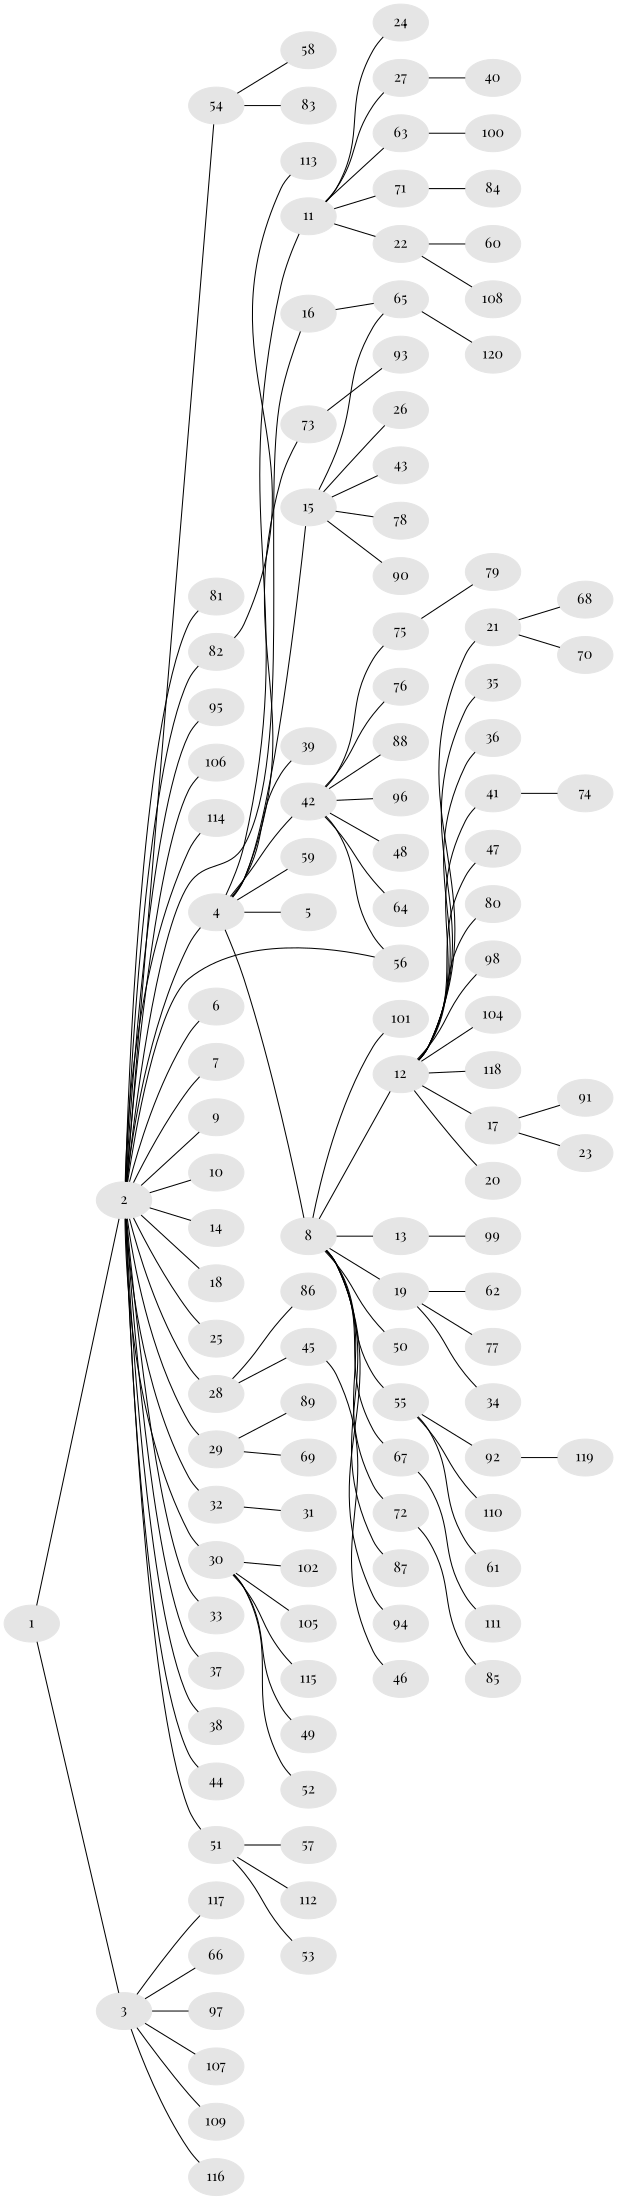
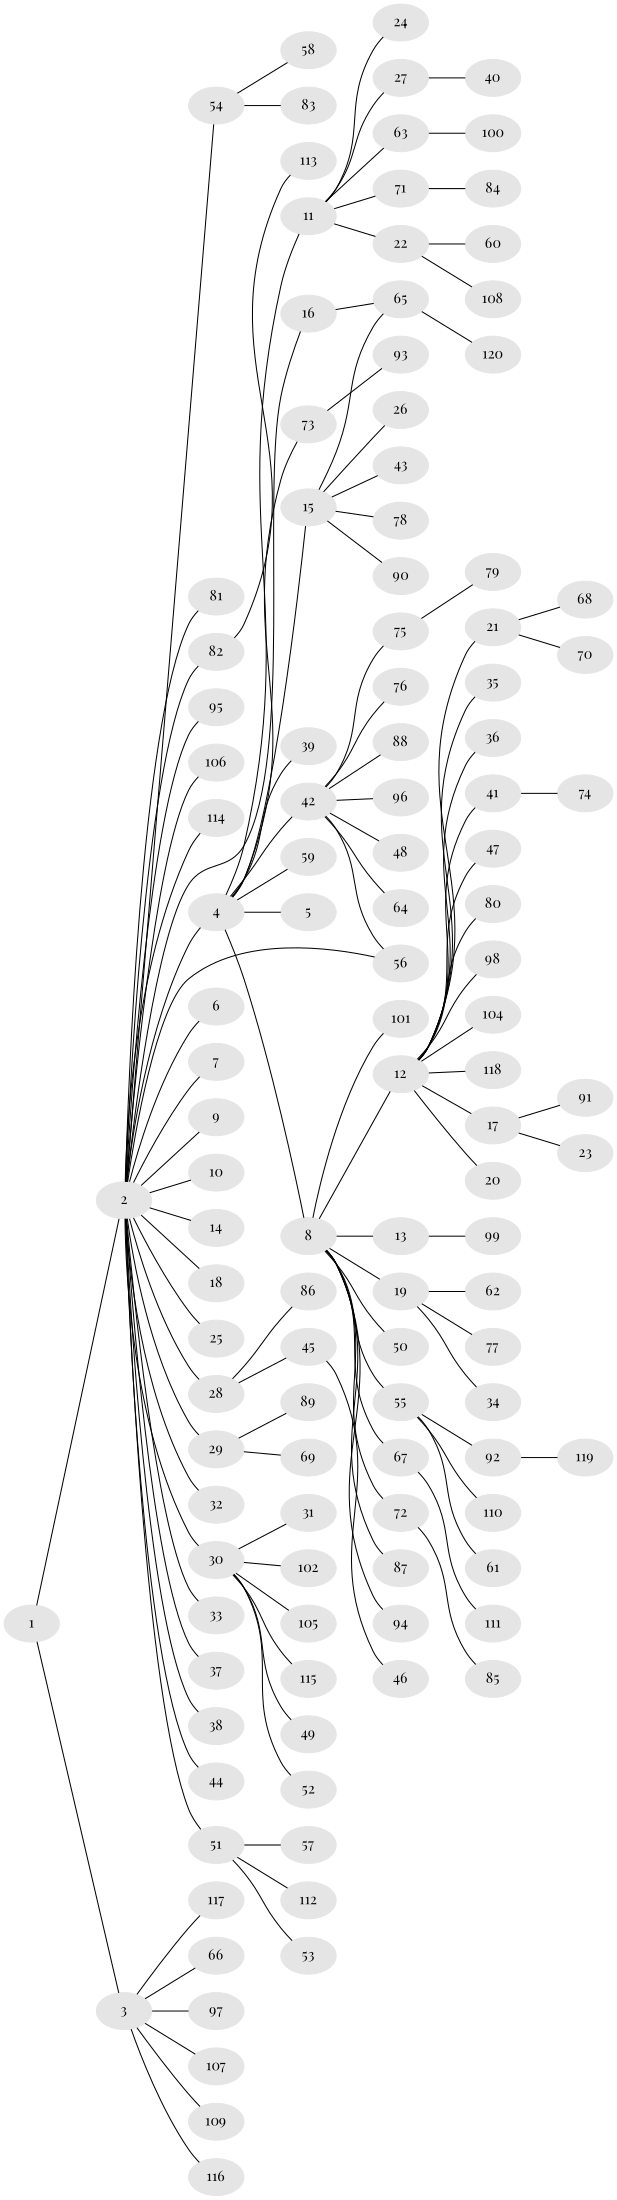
(262, 1509) -> (262, 1536)
